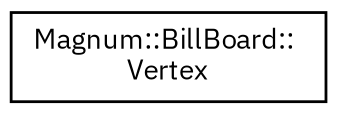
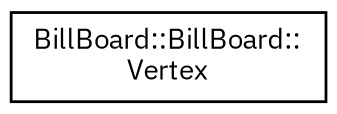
(169, 57) -> (169, 57)
